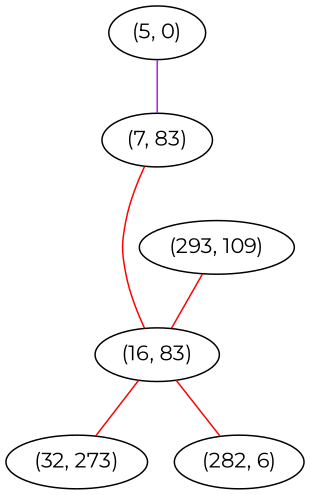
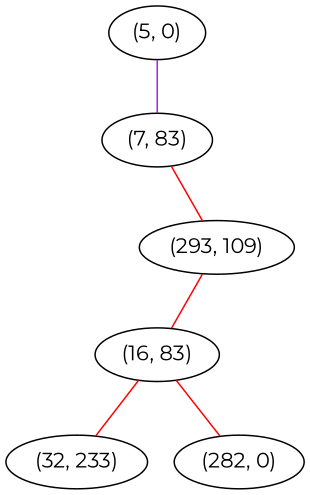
(123, 247) -> (187, 193)
(77, 462) -> (77, 462)
(239, 462) -> (239, 462)
